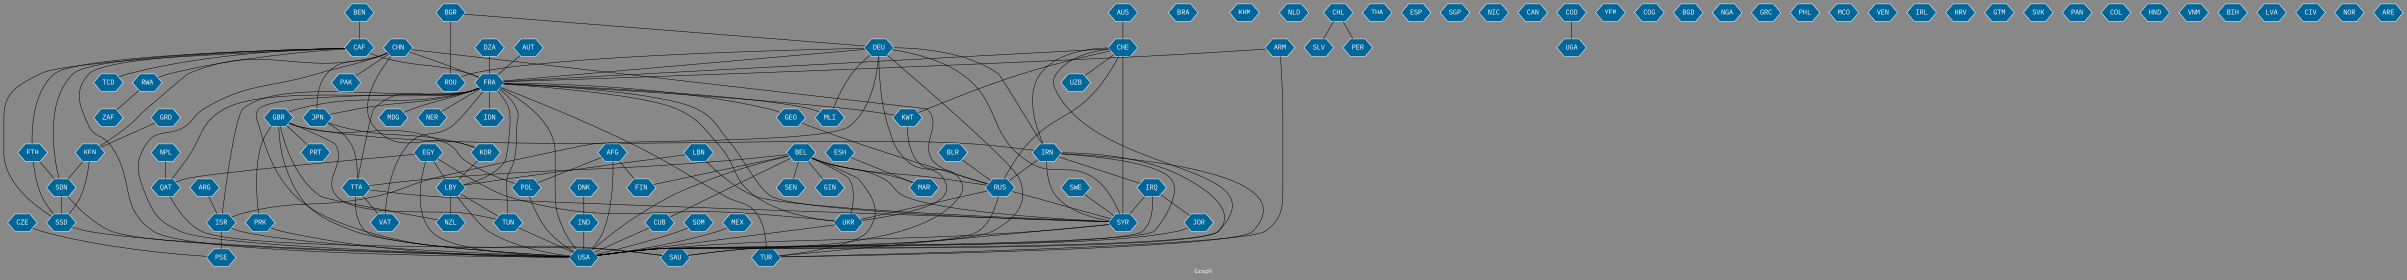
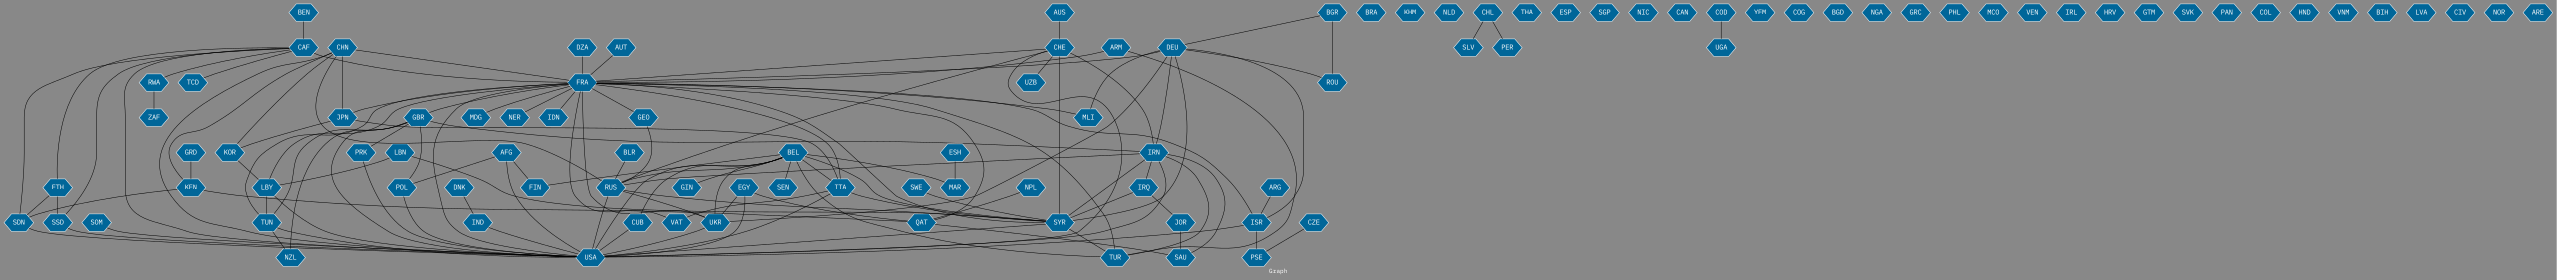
(346, 83) -> none
(908, 118) -> none
(315, 153) -> none
(439, 170) -> none
(83, 189) -> (555, 210)
(291, 191) -> none
(61, 205) -> none
(451, 205) -> (279, 240)
(737, 223) -> none
(997, 228) -> none
(889, 246) -> none
